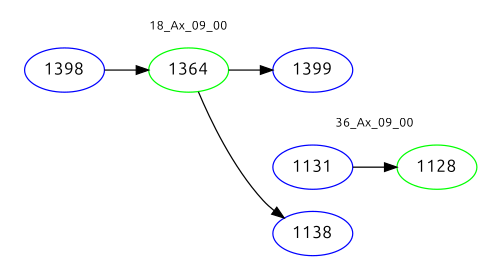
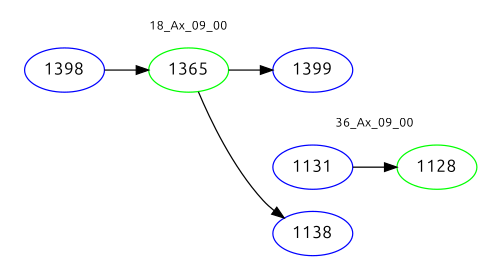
(189, 70) -> (189, 70)
